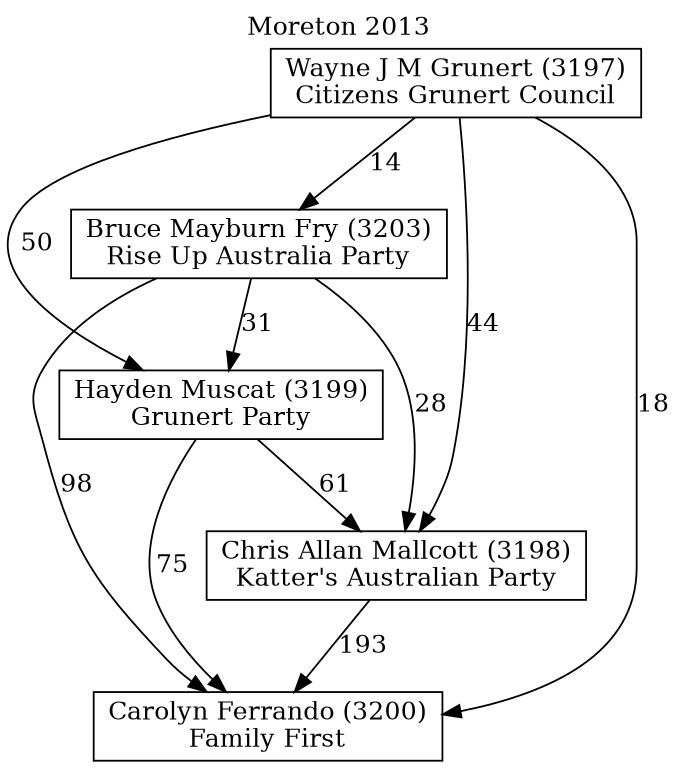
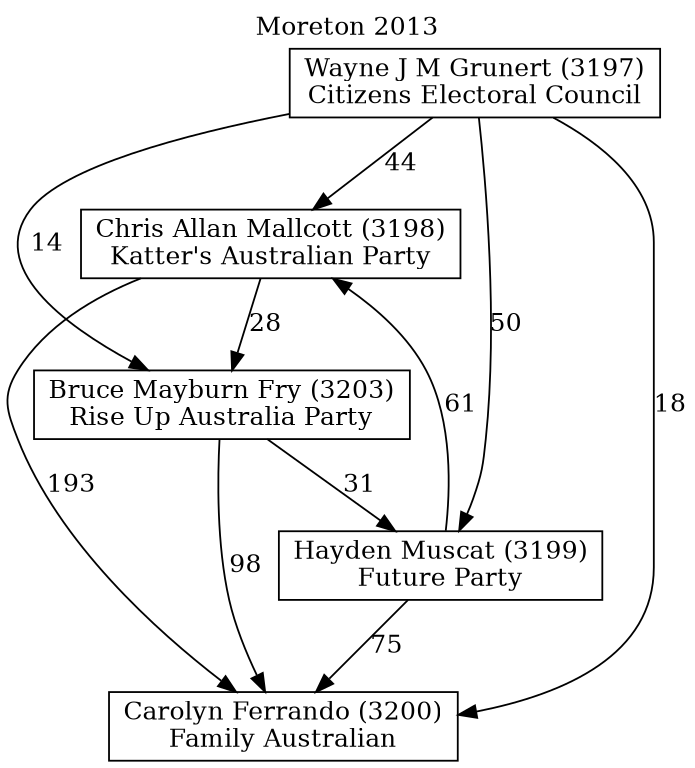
(456, 83) -> (475, 83)
(403, 379) -> (249, 316)
(221, 405) -> (441, 566)
(268, 726) -> (283, 726)
